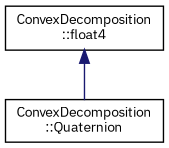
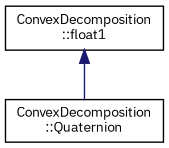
(84, 28) -> (84, 28)
